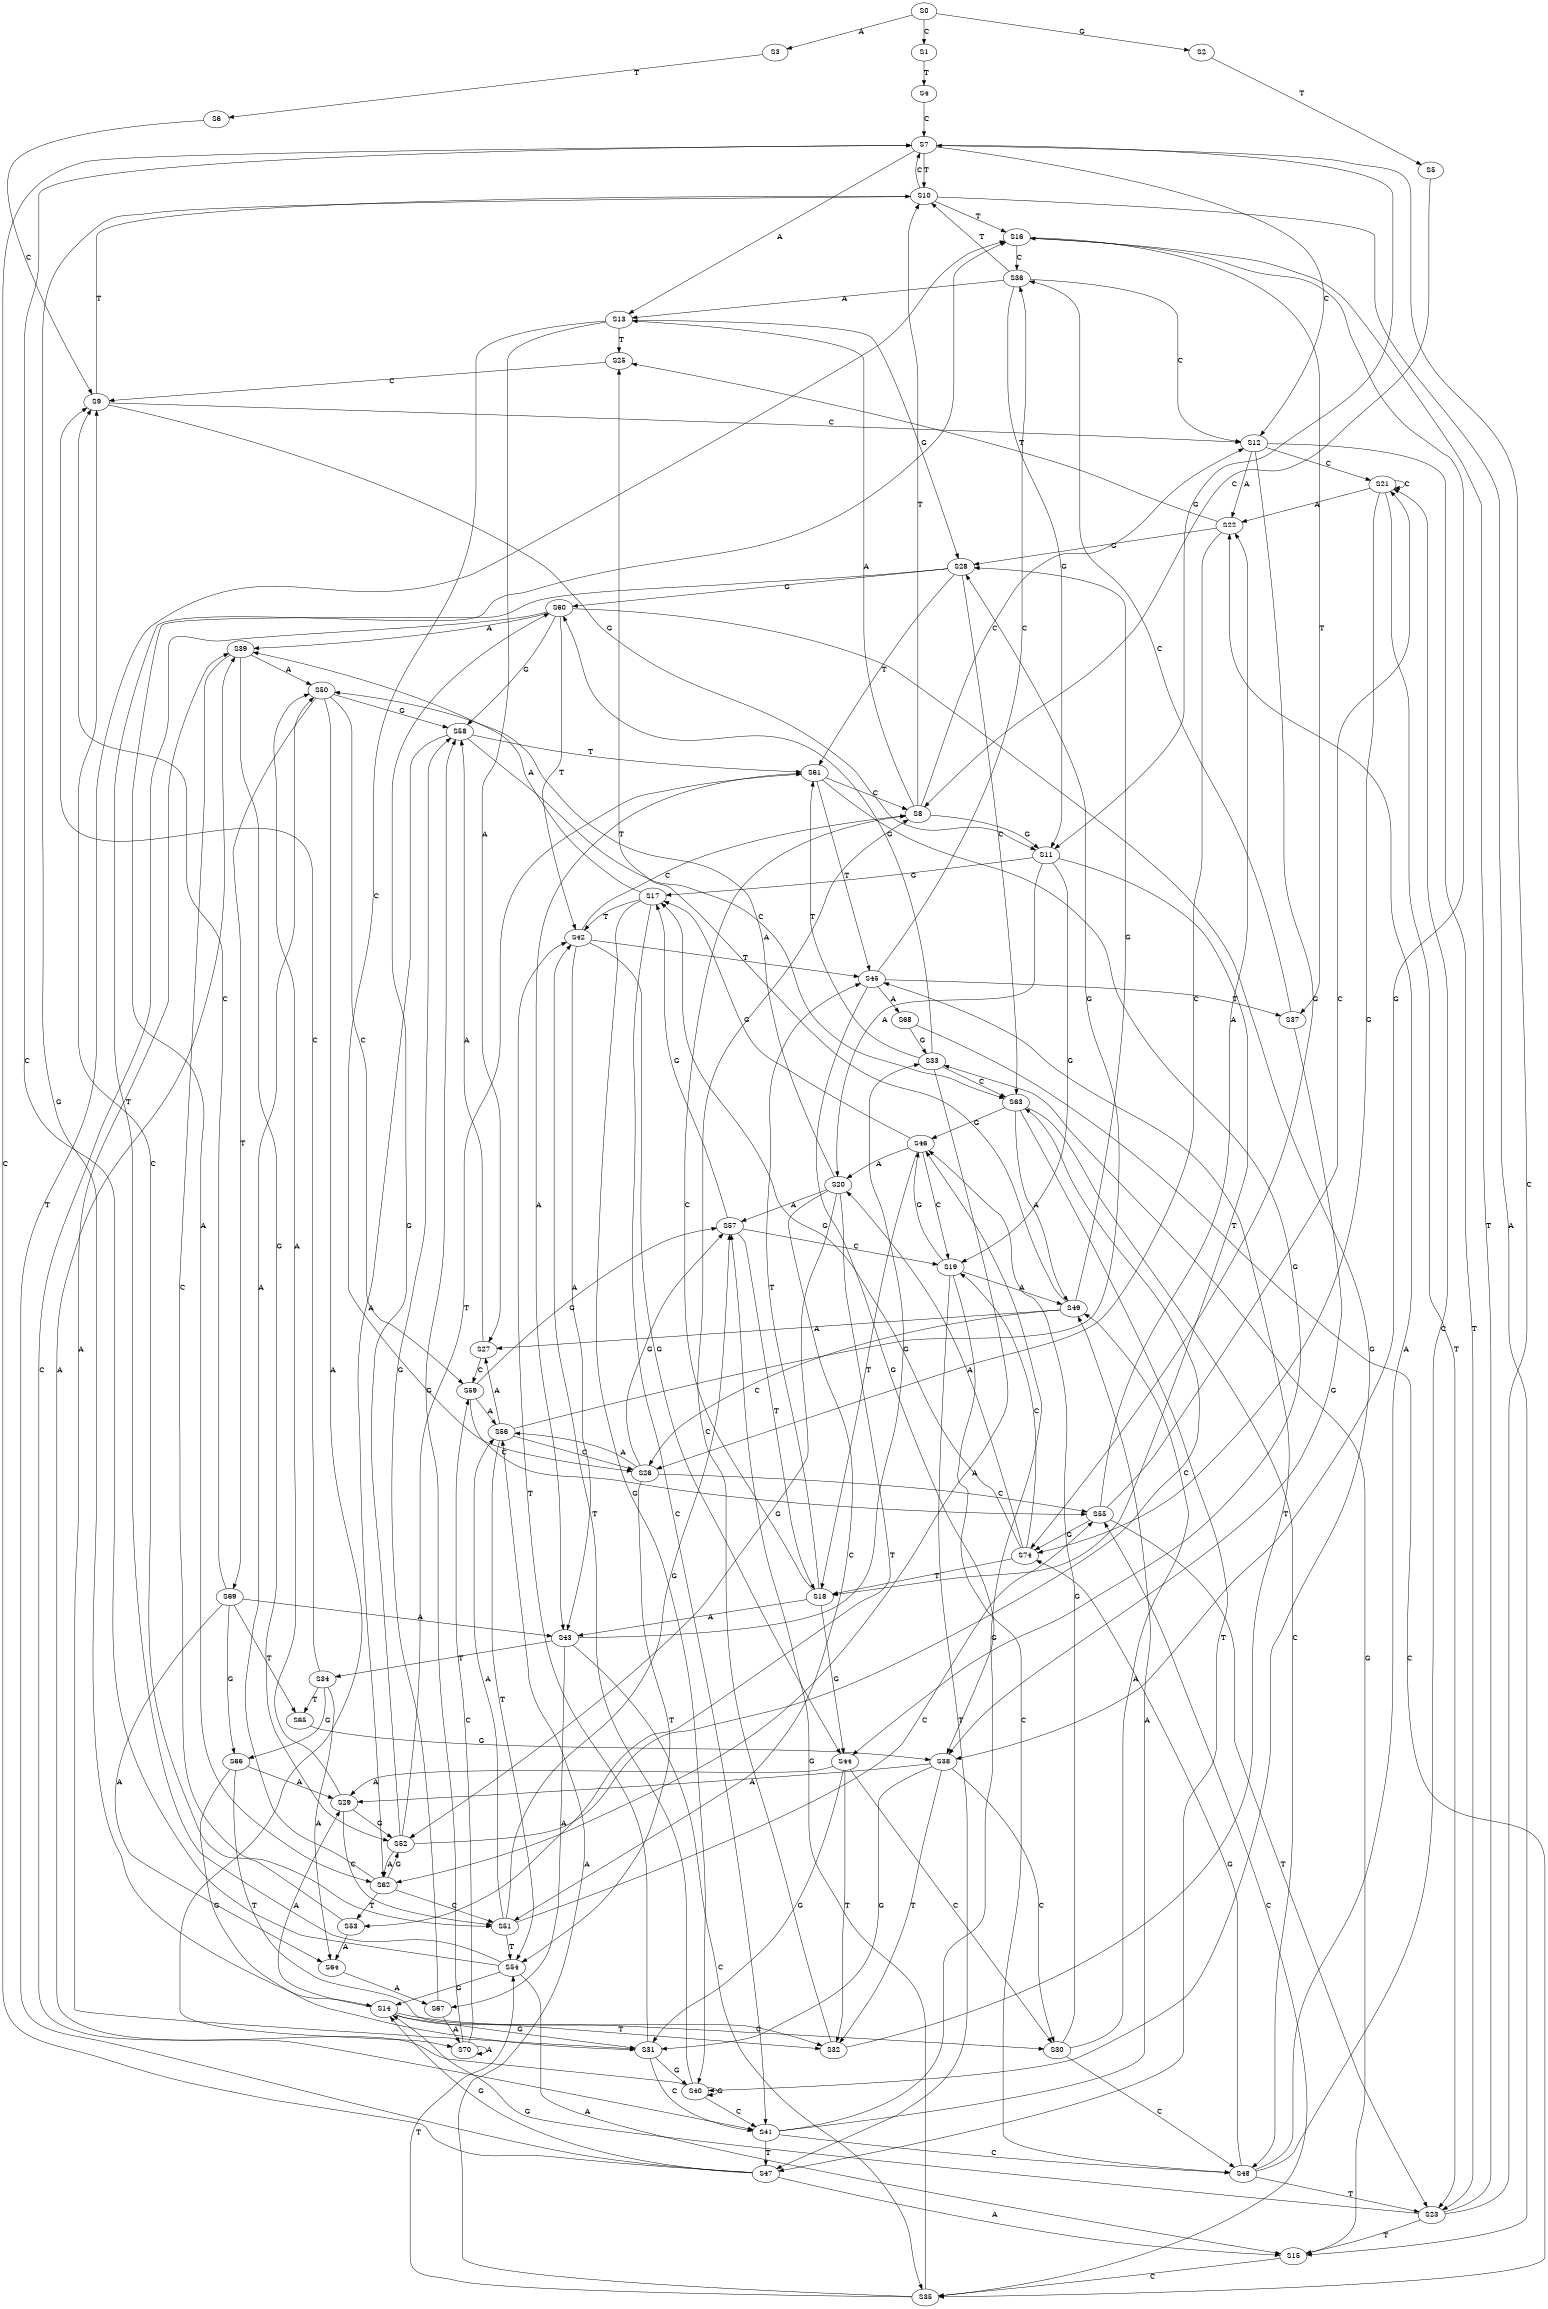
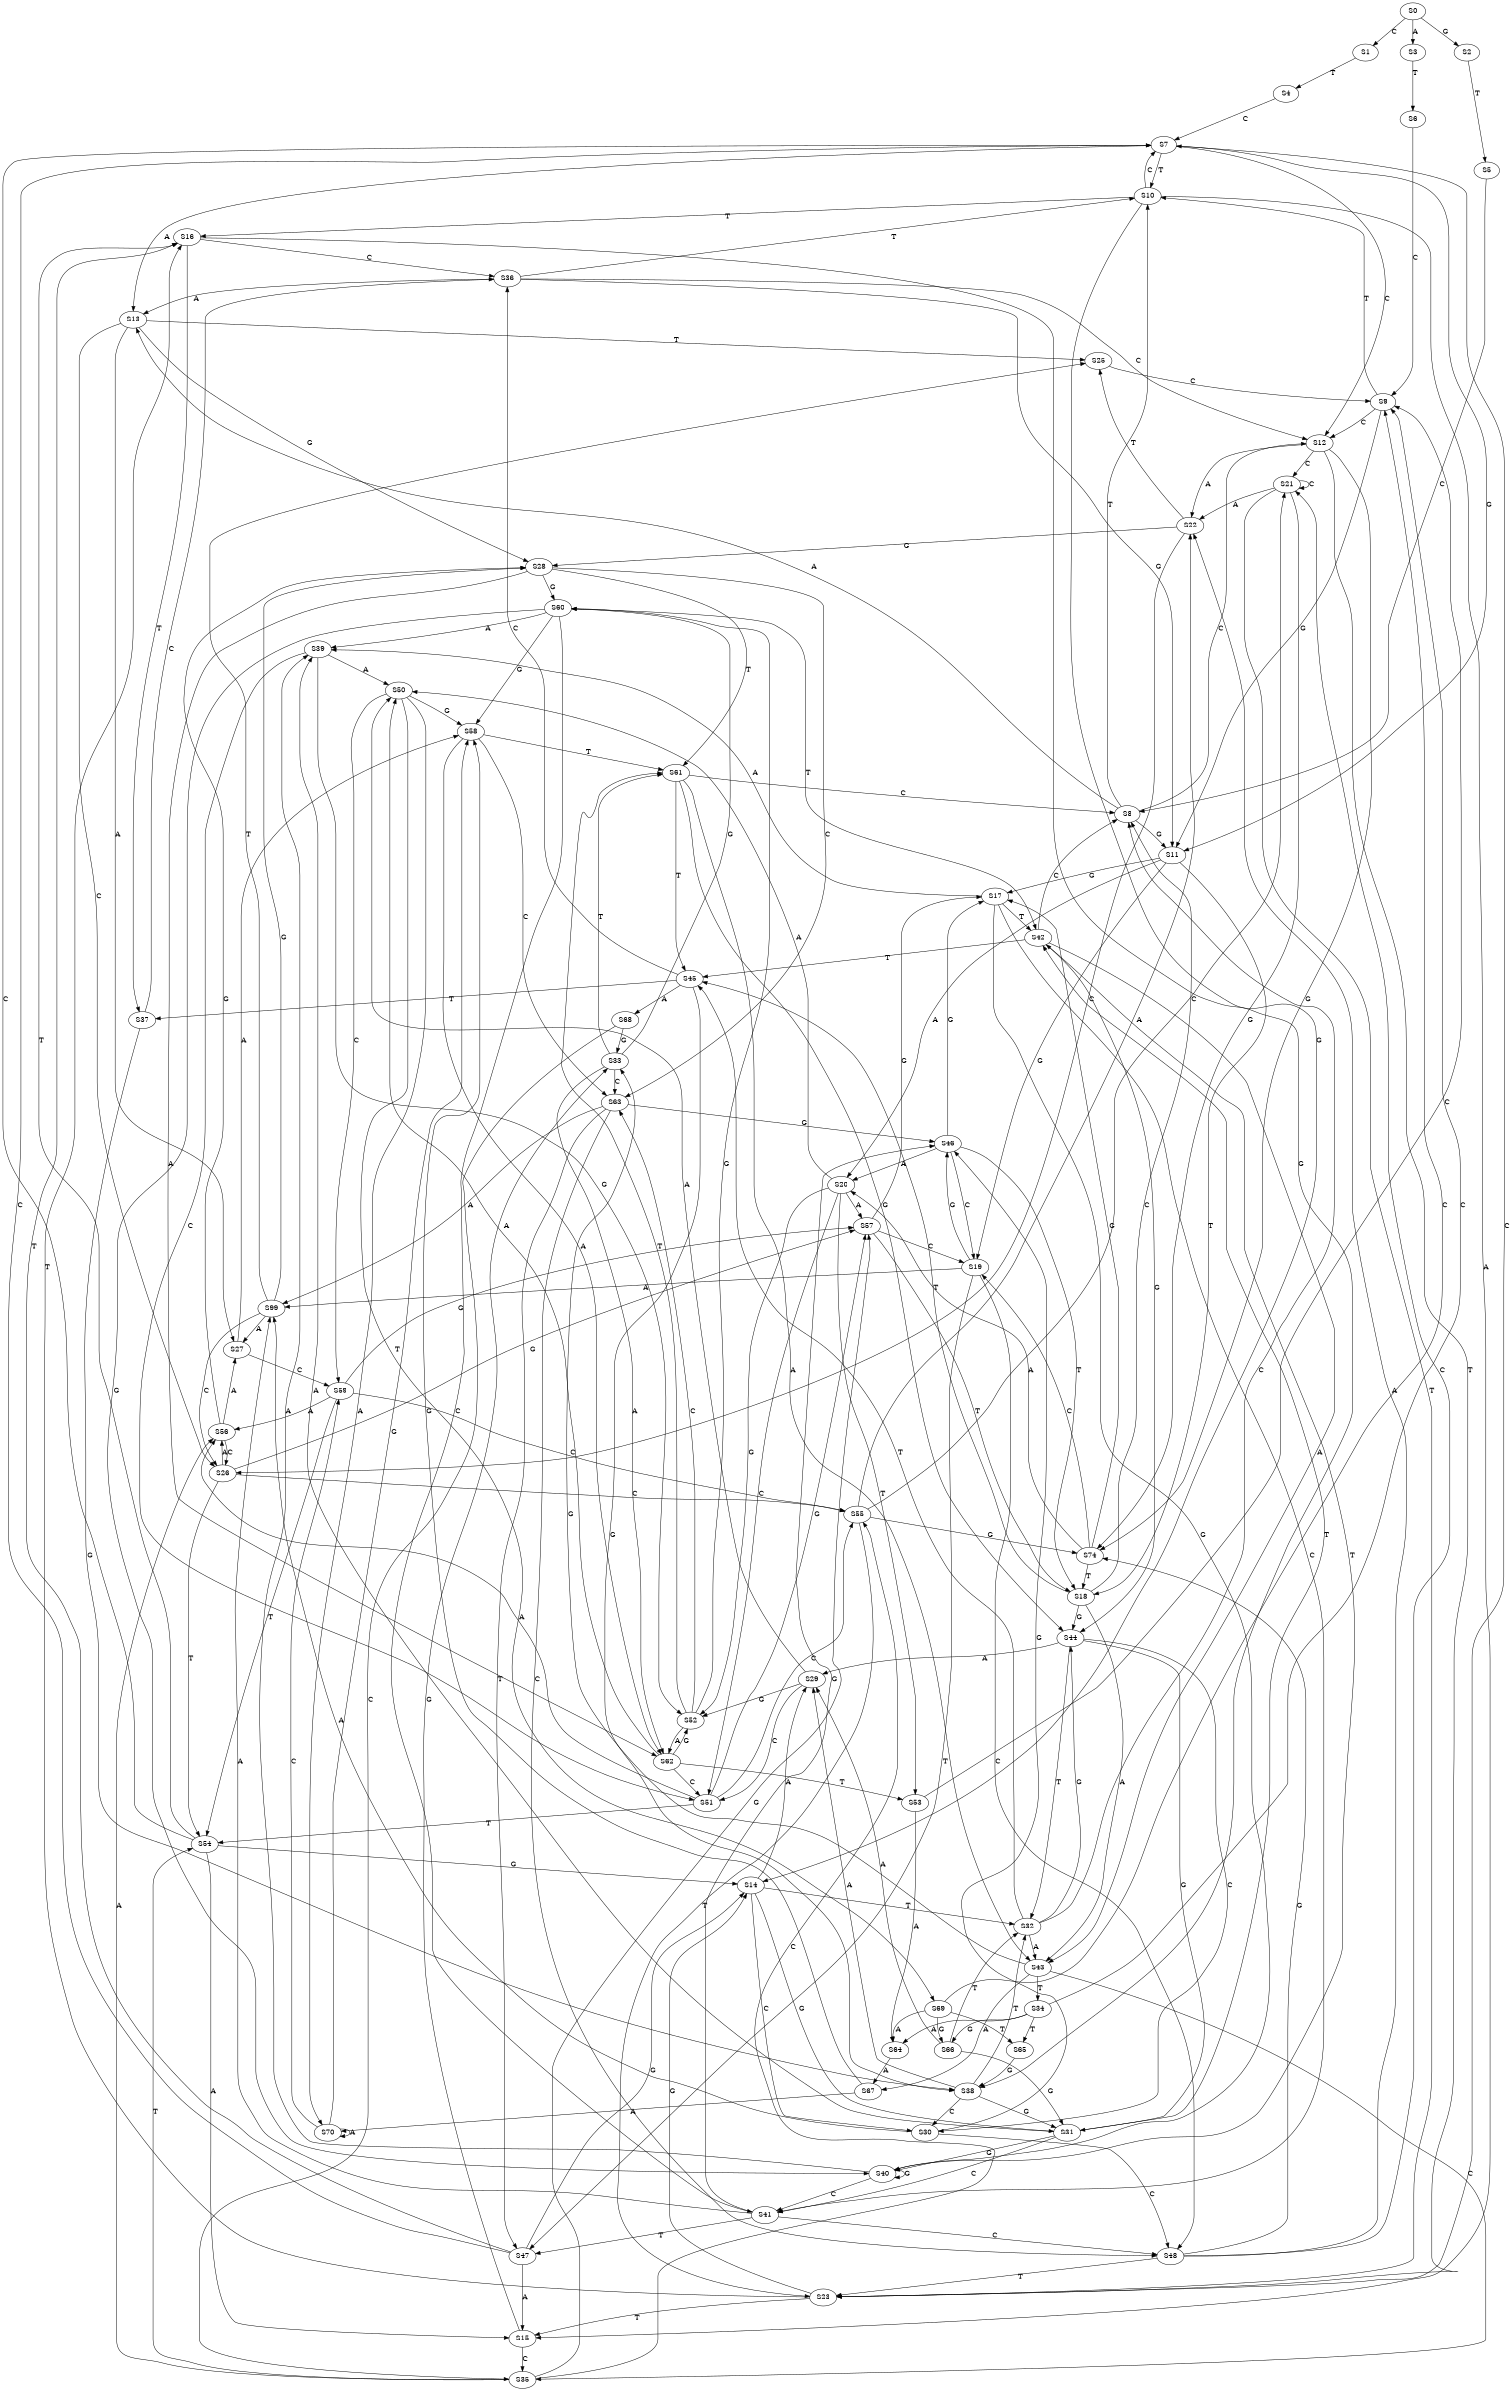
(1074, 1309) -> (271, 1309)
(387, 1616) -> (1032, 1945)
(499, 1700) -> (268, 1614)
none -> (1077, 1794)
